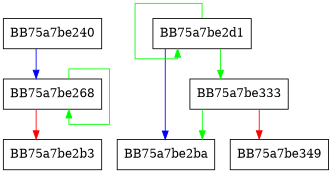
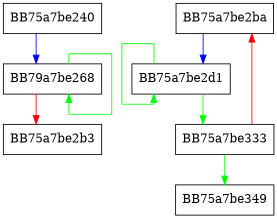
(165, 90) -> (203, 44)
(53, 94) -> (53, 79)
(202, 120) -> (252, 83)
(259, 120) -> (225, 165)
